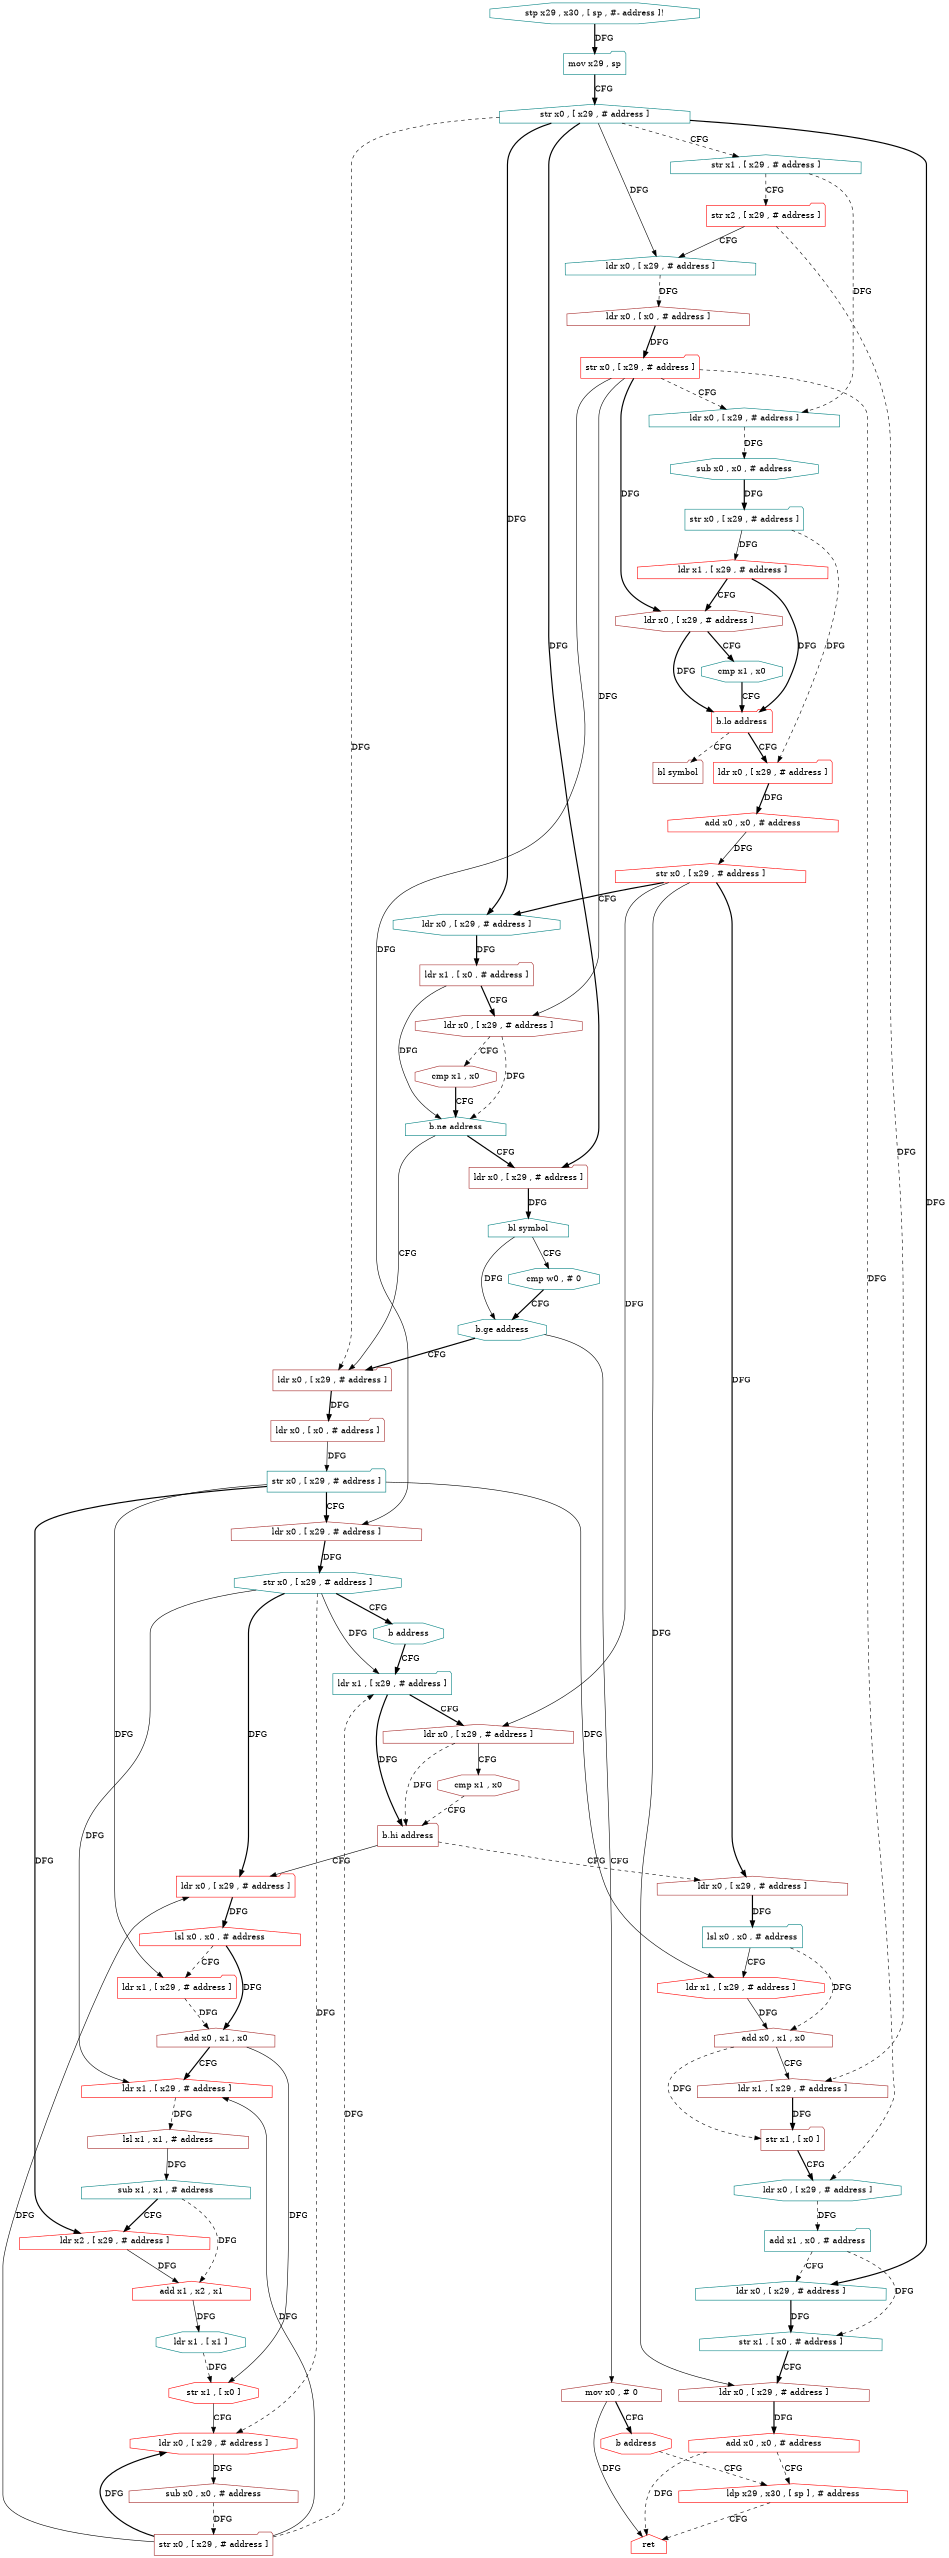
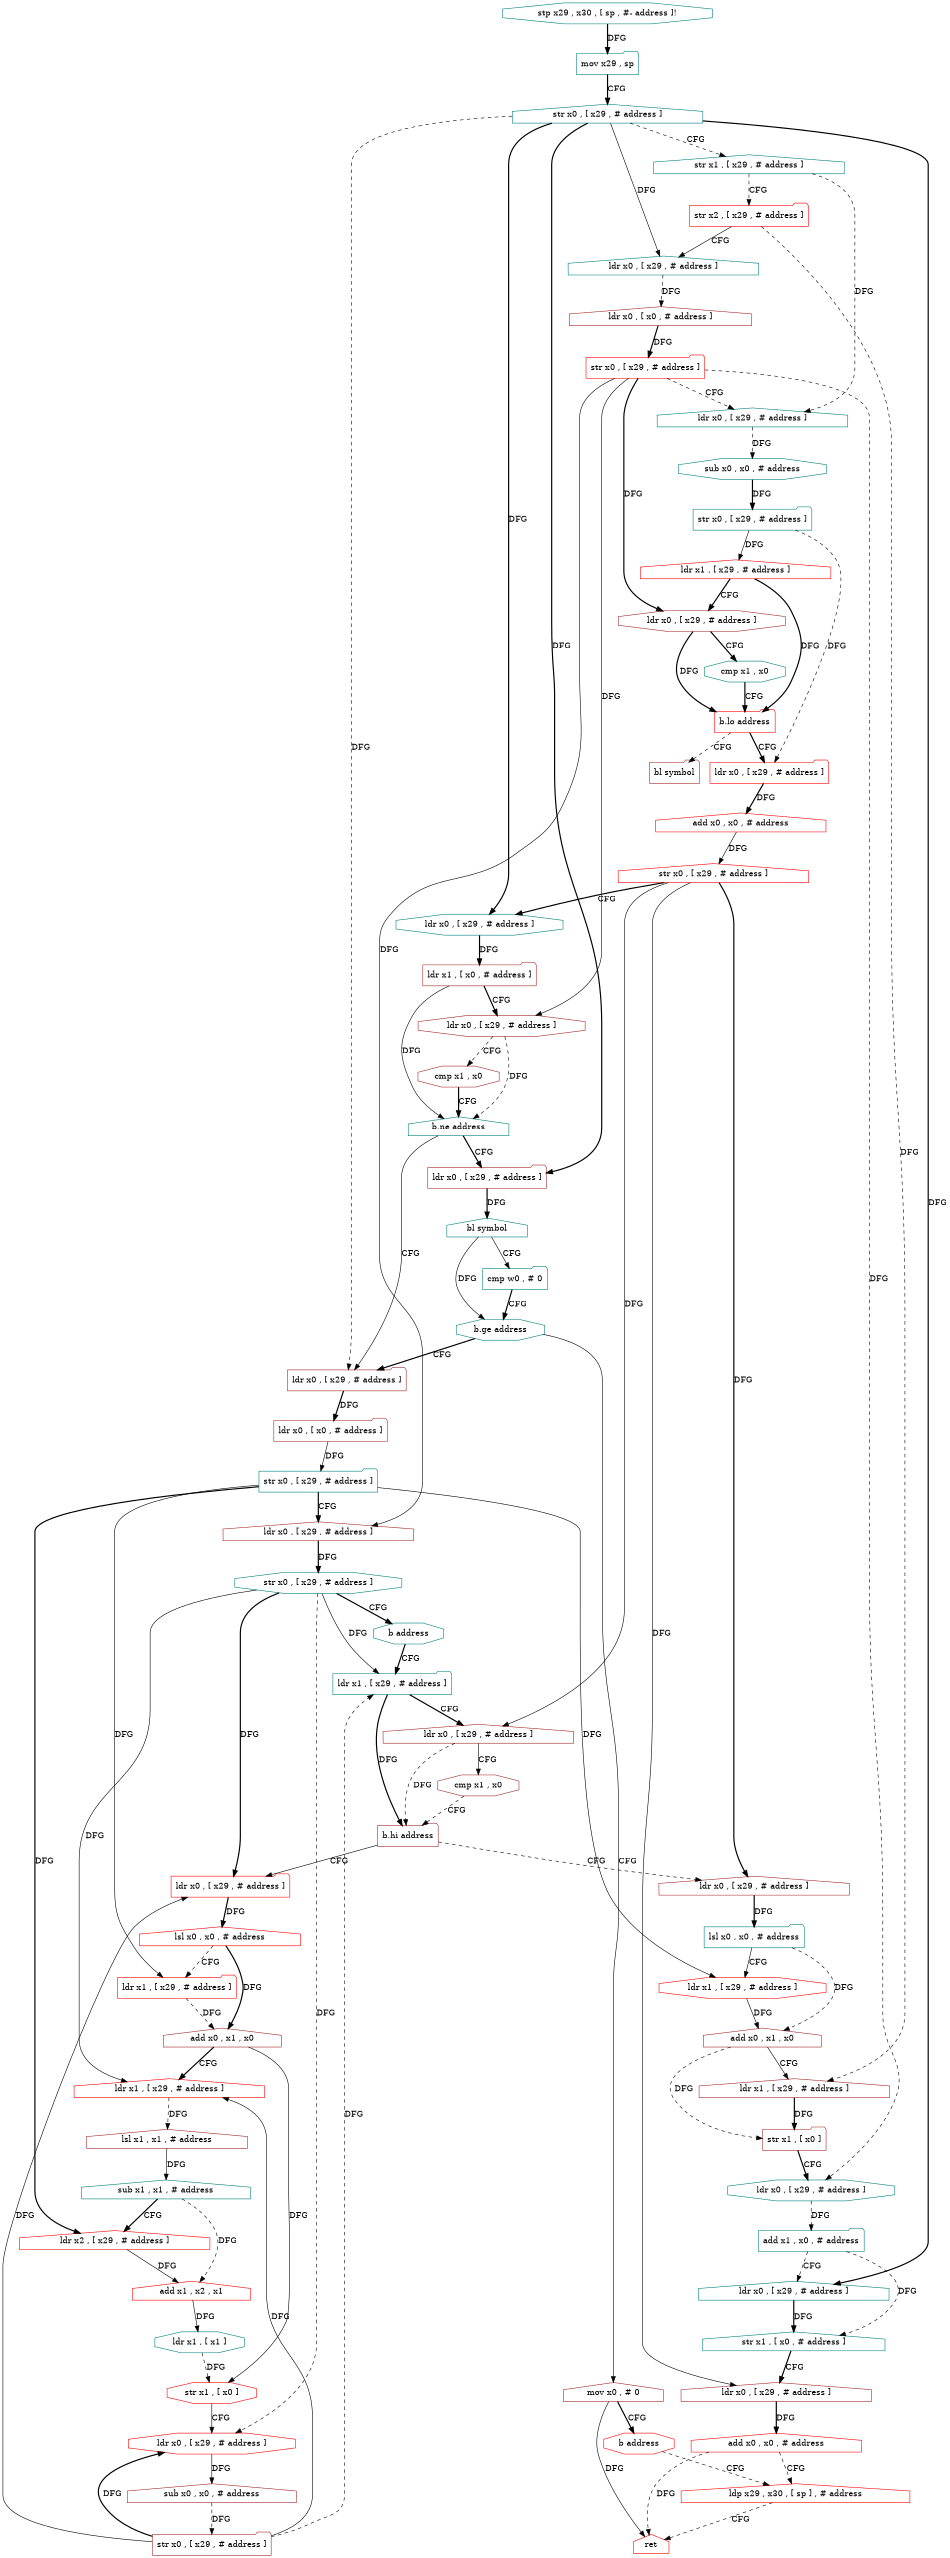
(554, 1279) -> (515, 1279)
